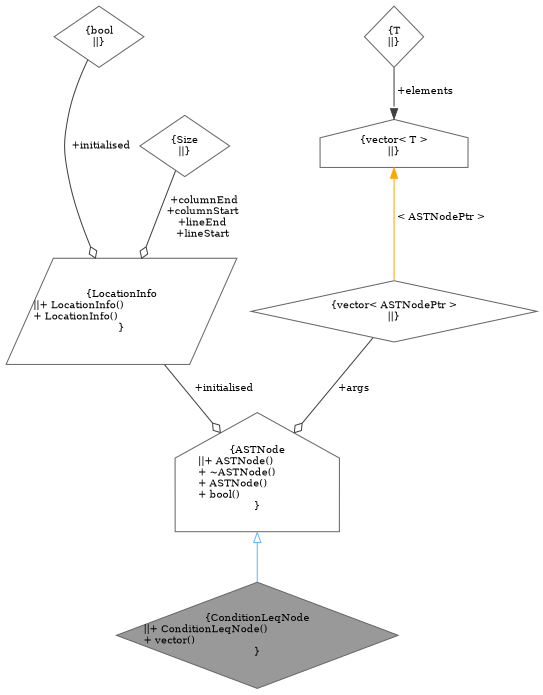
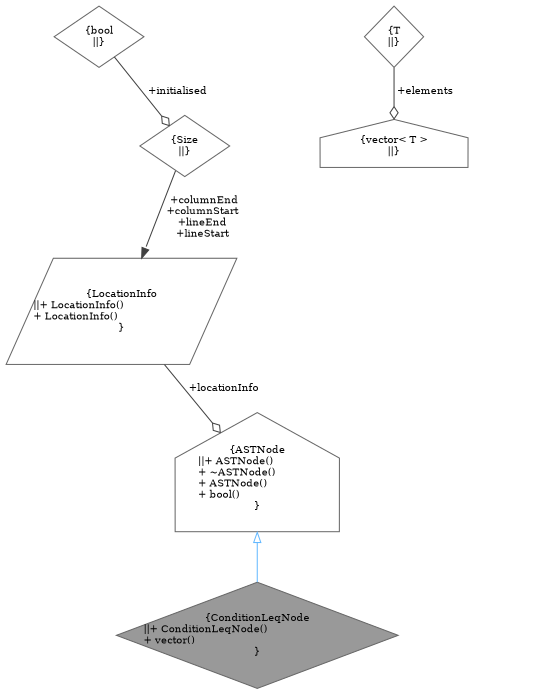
(394, 87) -> (394, 87)
(65, 153) -> (138, 86)
(161, 209) -> (161, 209)
(394, 311) -> none
(223, 388) -> (223, 388)
